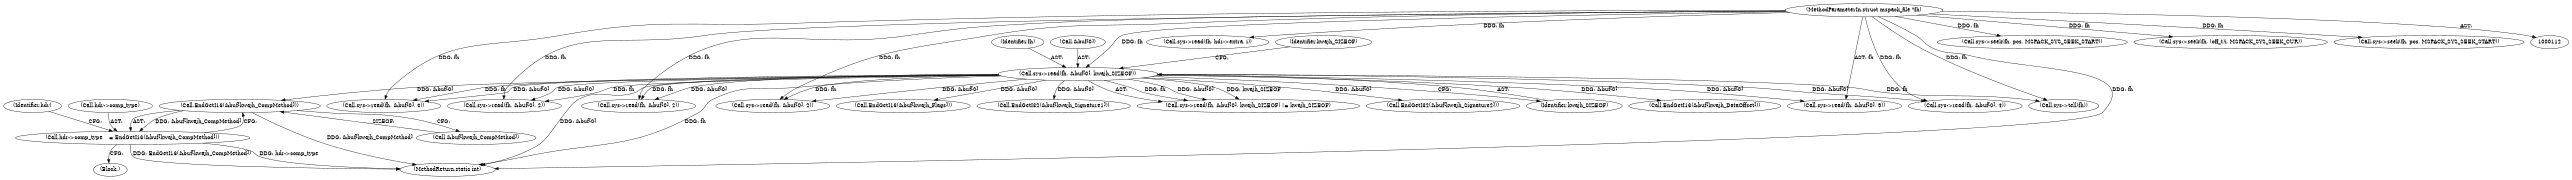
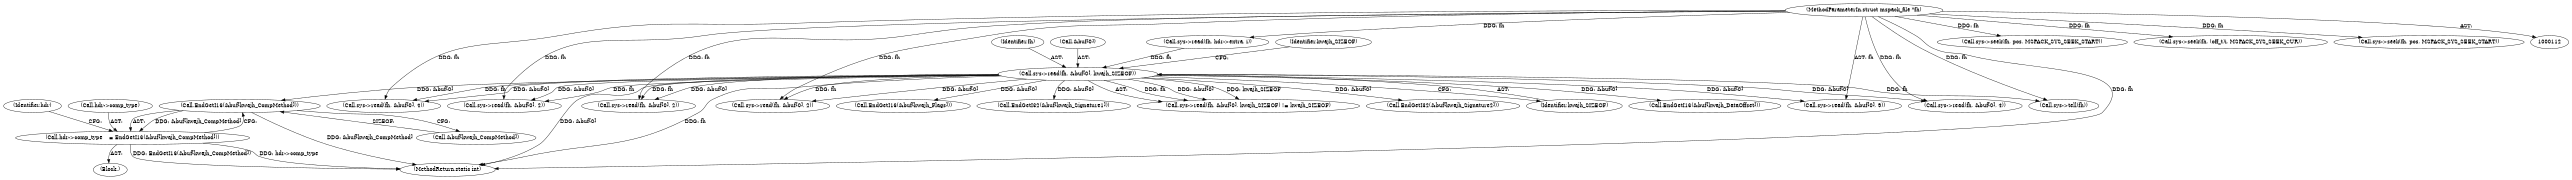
(1432, 19) -> (1145, 58)
(118, 154) -> (118, 154)
